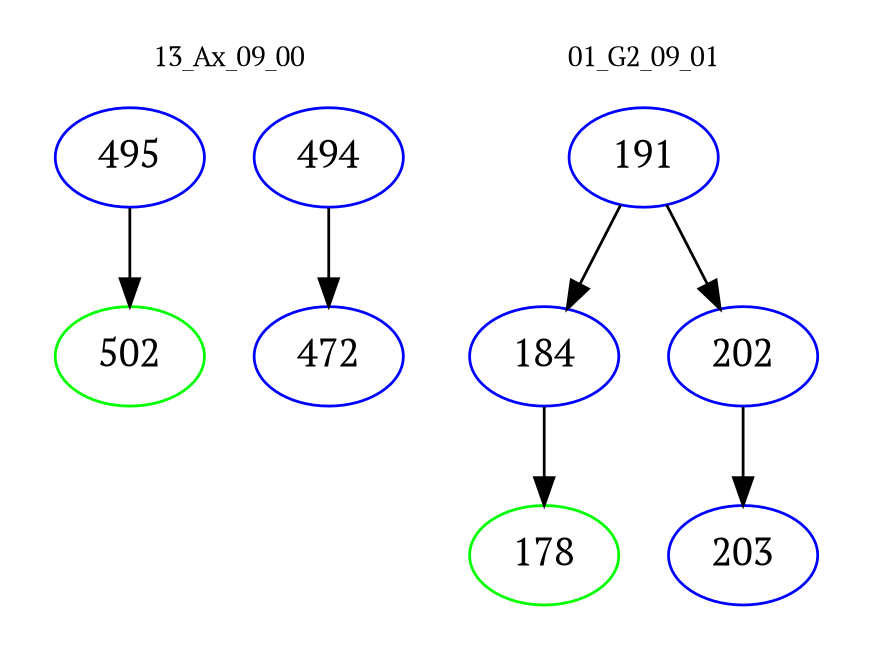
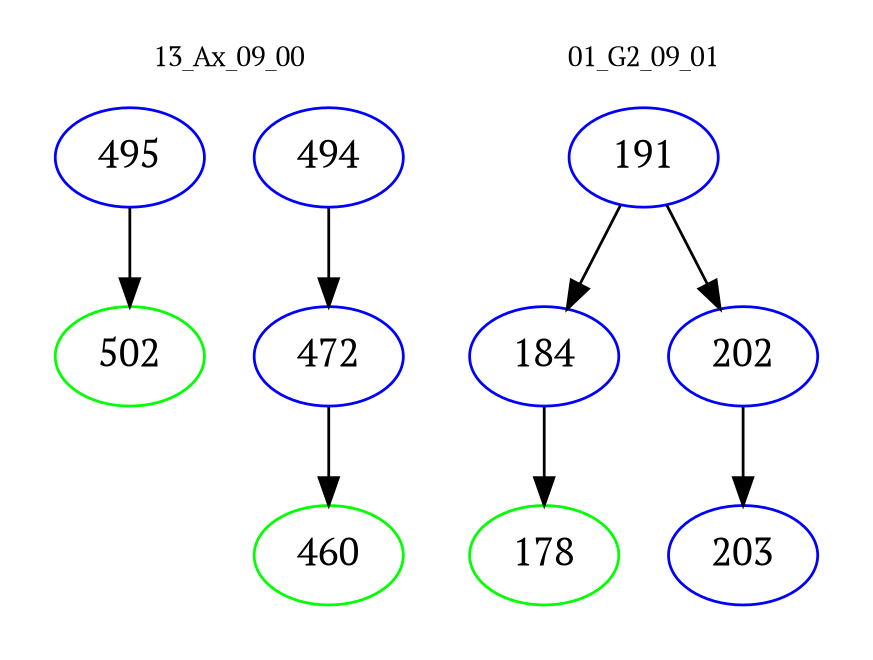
none -> (329, 555)
